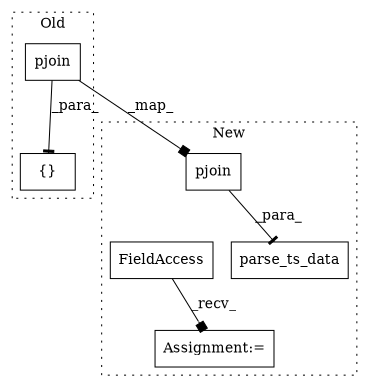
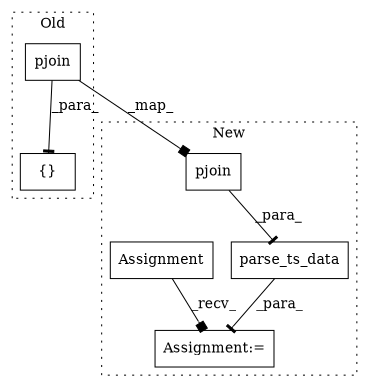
(162, 260) -> (162, 260)
none -> (254, 303)
